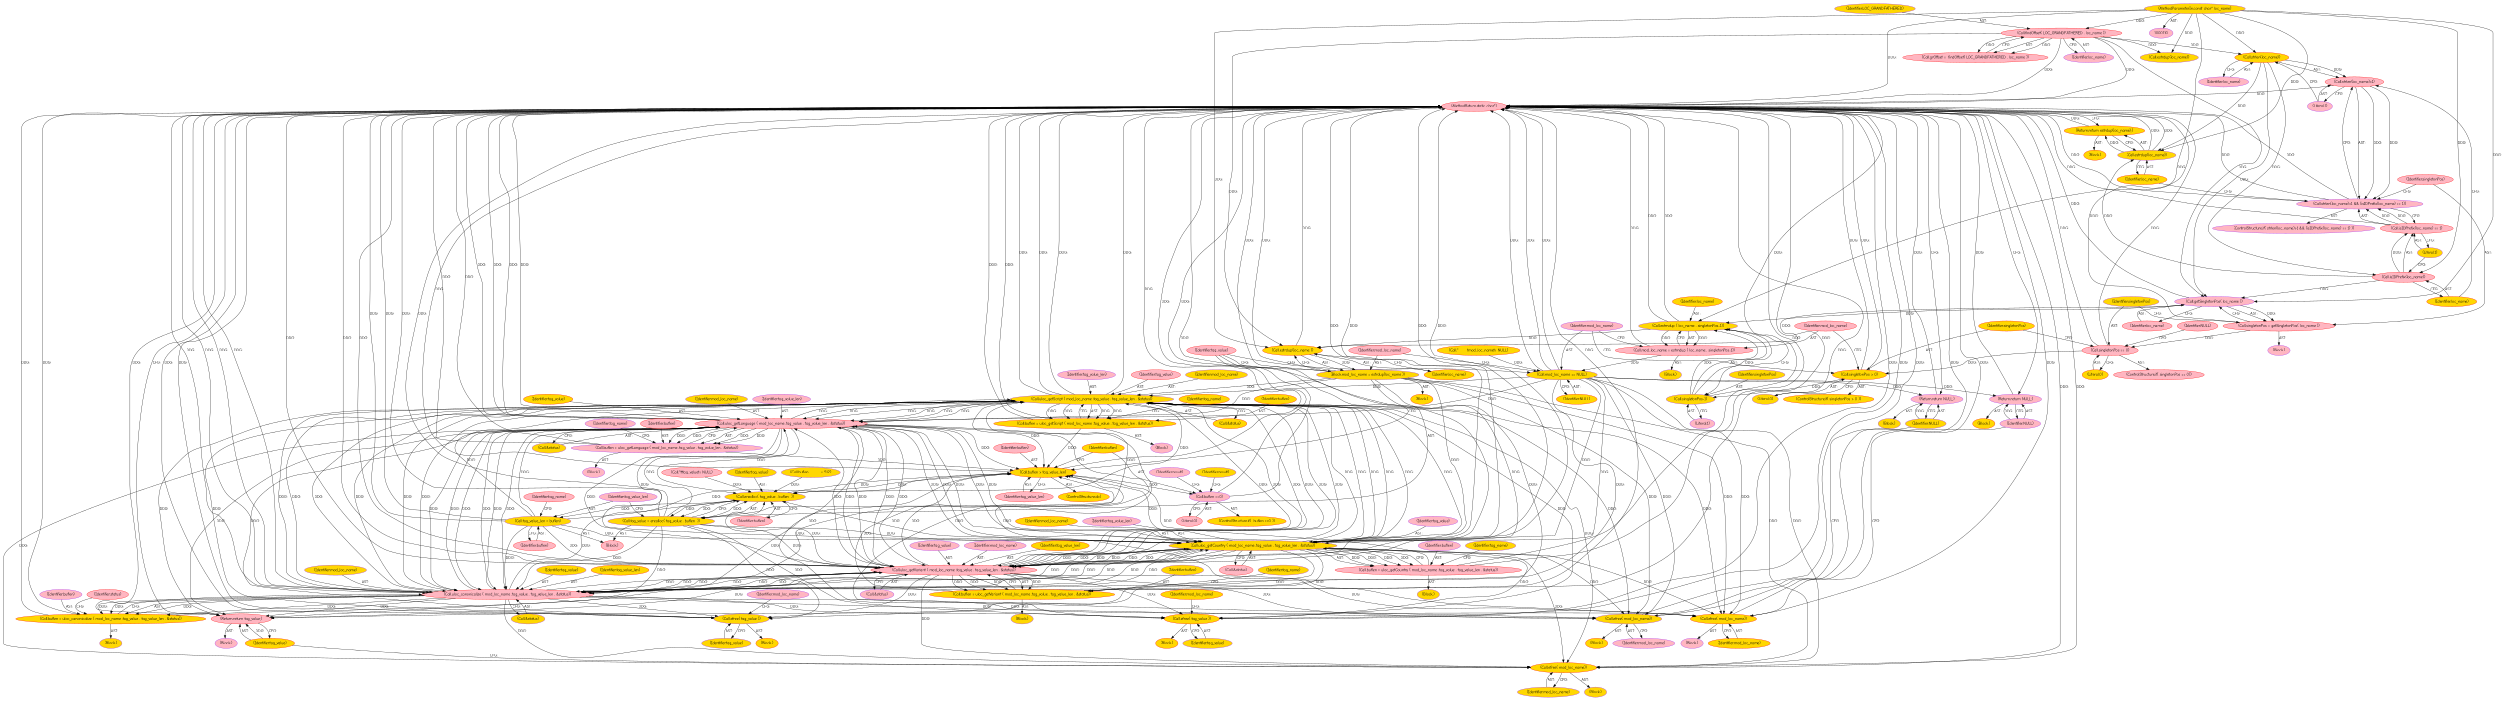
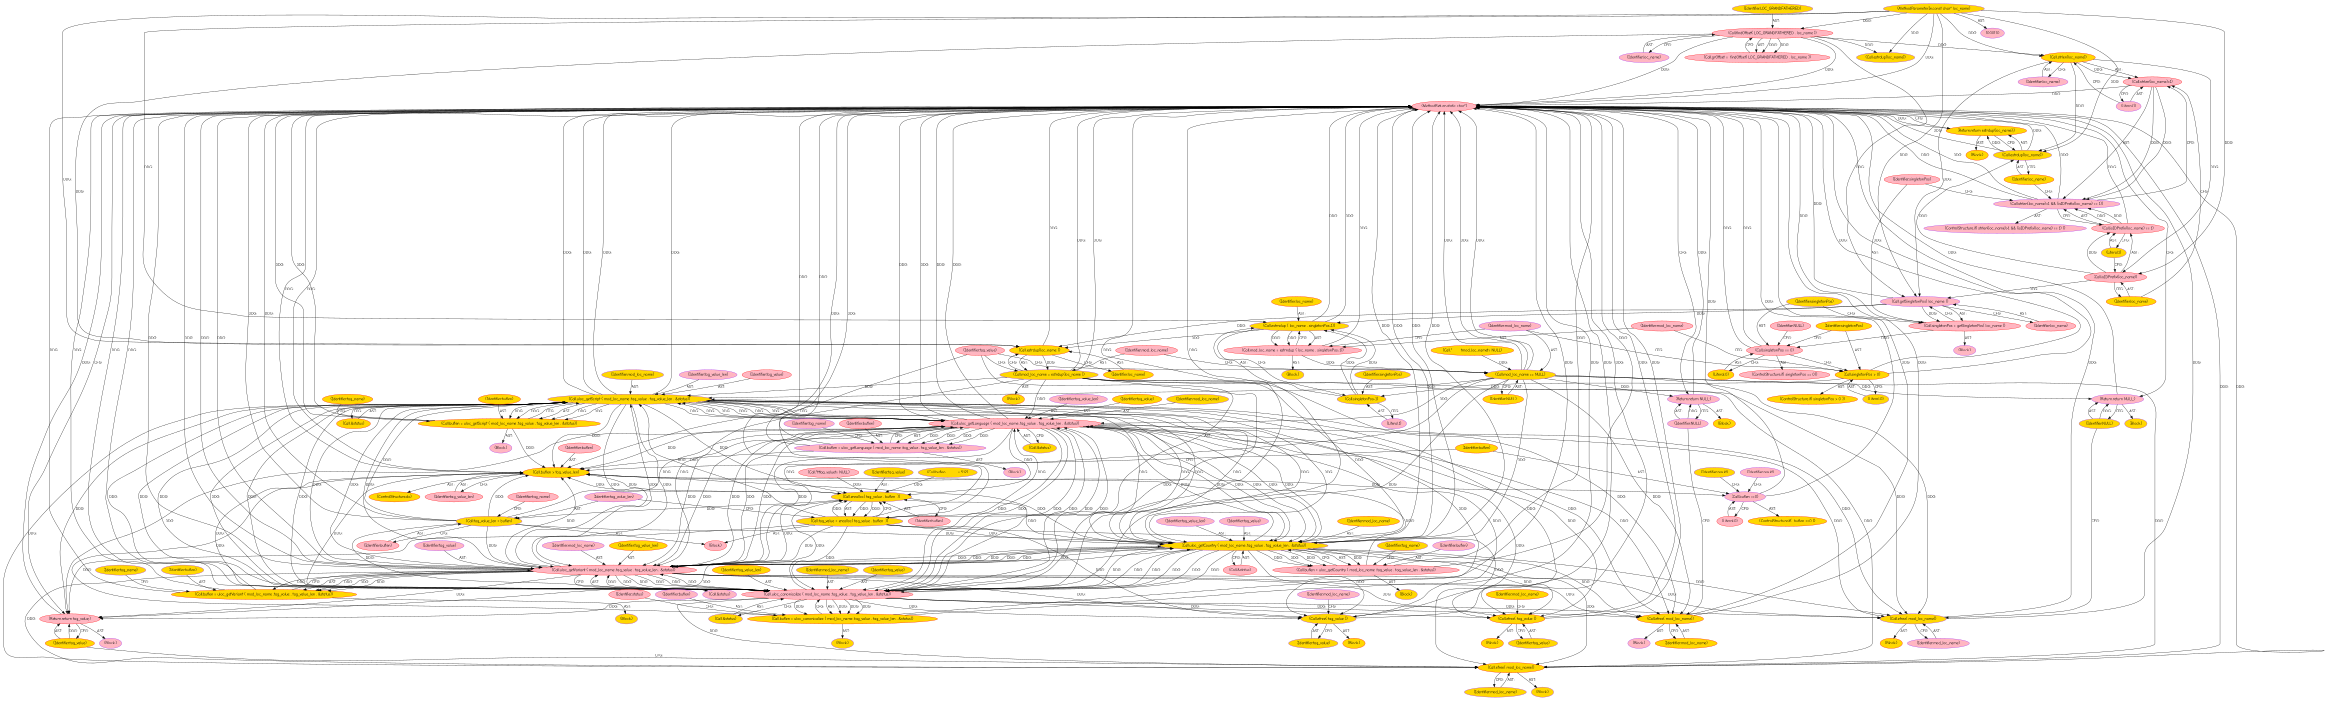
(1880, 152) -> none
(1973, 363) -> (1828, 363)
(1368, 375) -> (1049, 375)
